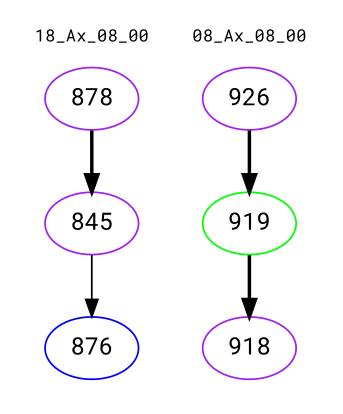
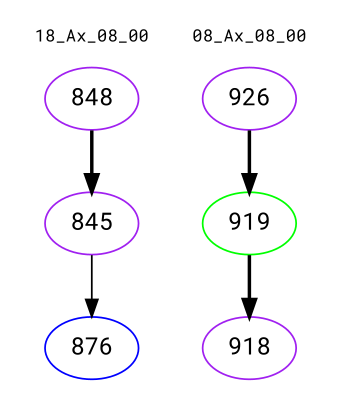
(92, 99) -> (92, 99)
